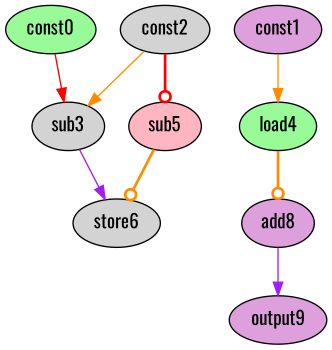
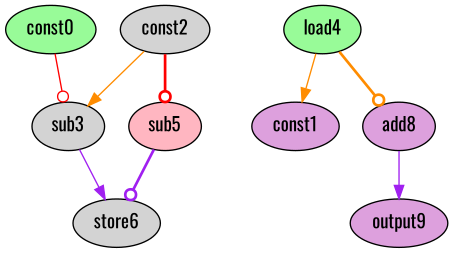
(58, 71) -> (59, 72)
(278, 71) -> (311, 71)
(144, 170) -> (144, 170)
